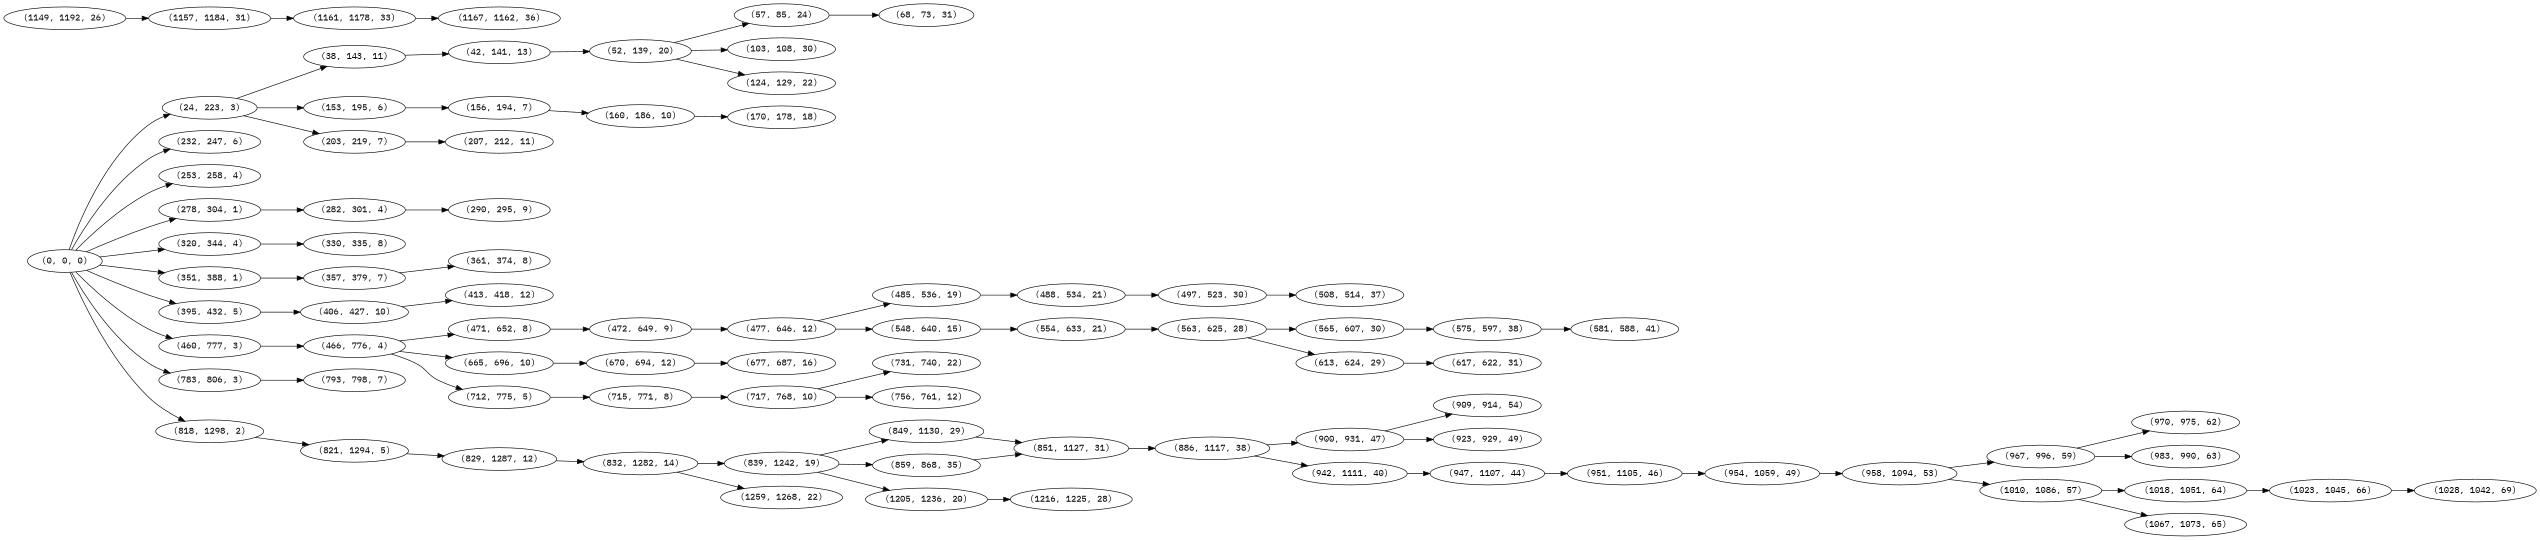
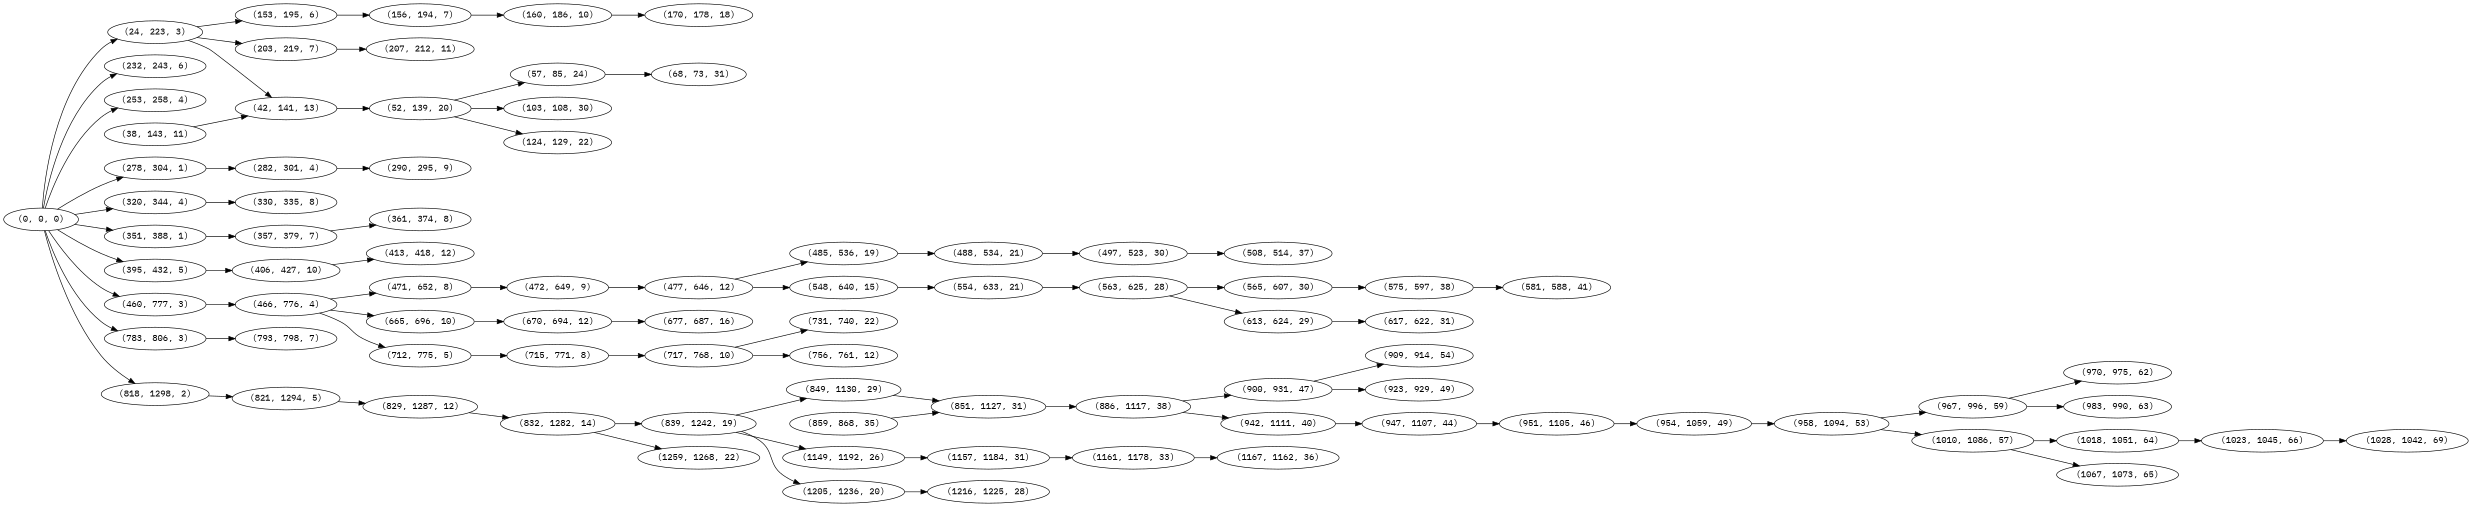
(279, 83) -> (229, 64)
(210, 142) -> (155, 66)
(852, 464) -> (768, 440)
